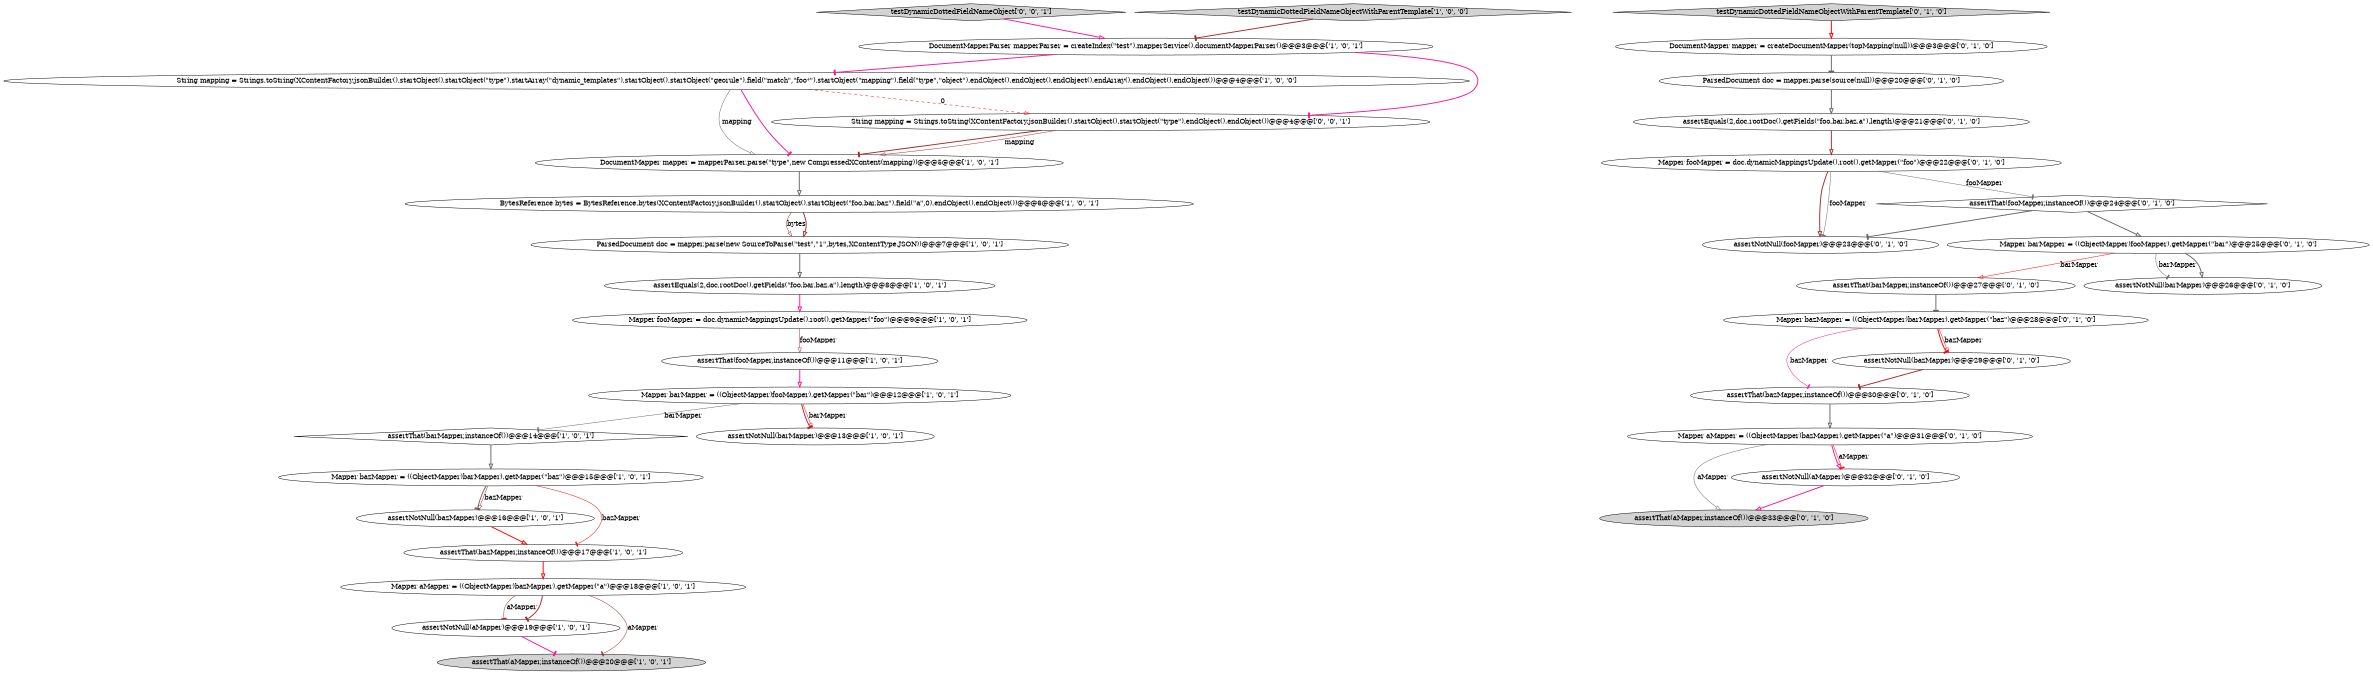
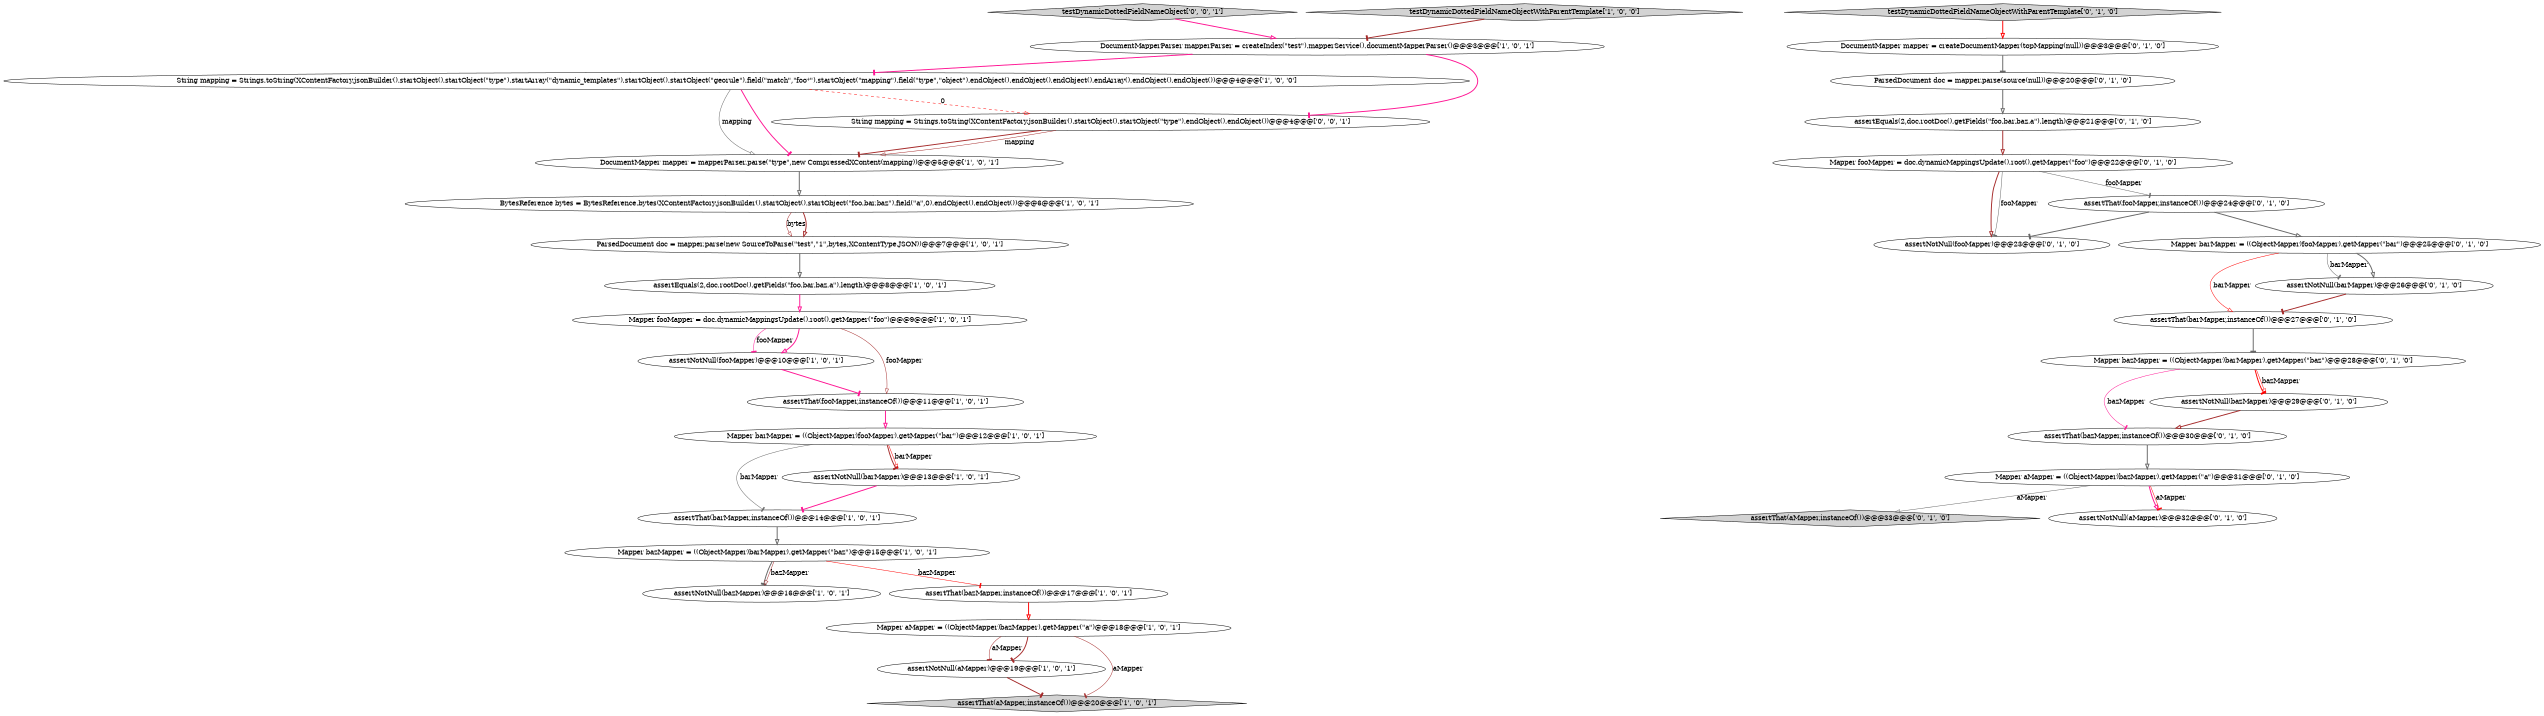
(2072, 204) -> (2186, 204)
none -> (2315, 303)
none -> (756, 361)
(1892, 378) -> (2210, 419)
(491, 436) -> (777, 518)
(1792, 497) -> none
none -> (840, 498)
(1734, 518) -> (1850, 518)
(507, 534) -> none
(538, 645) -> (1024, 686)
(571, 662) -> (1057, 703)
